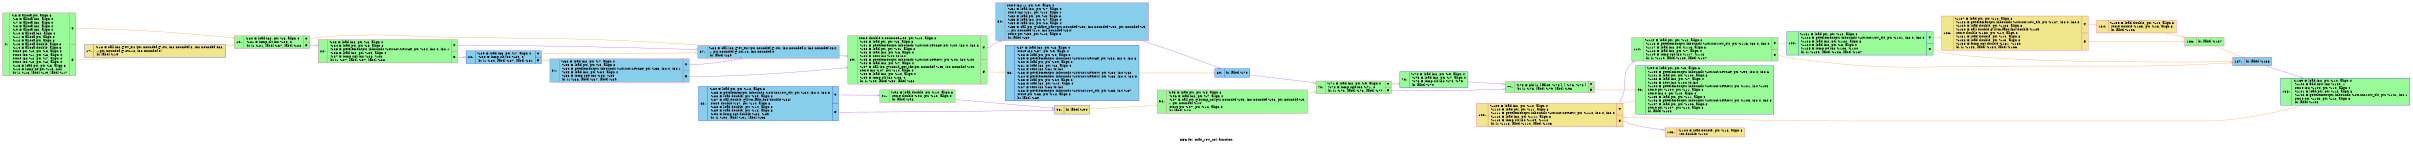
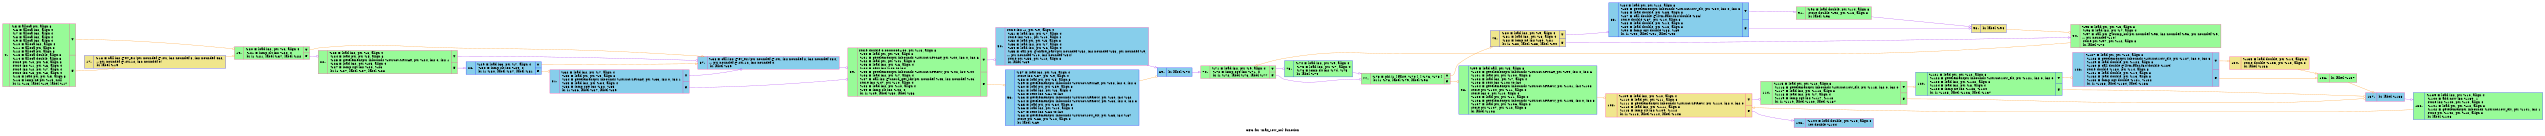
(2015, 33) -> (2146, 70)
none -> (1528, 39)
(1674, 68) -> (1497, 68)
(1628, 102) -> (1600, 97)
(1705, 132) -> (1834, 123)
